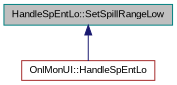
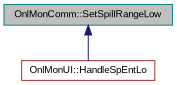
(88, 15) -> (88, 15)
